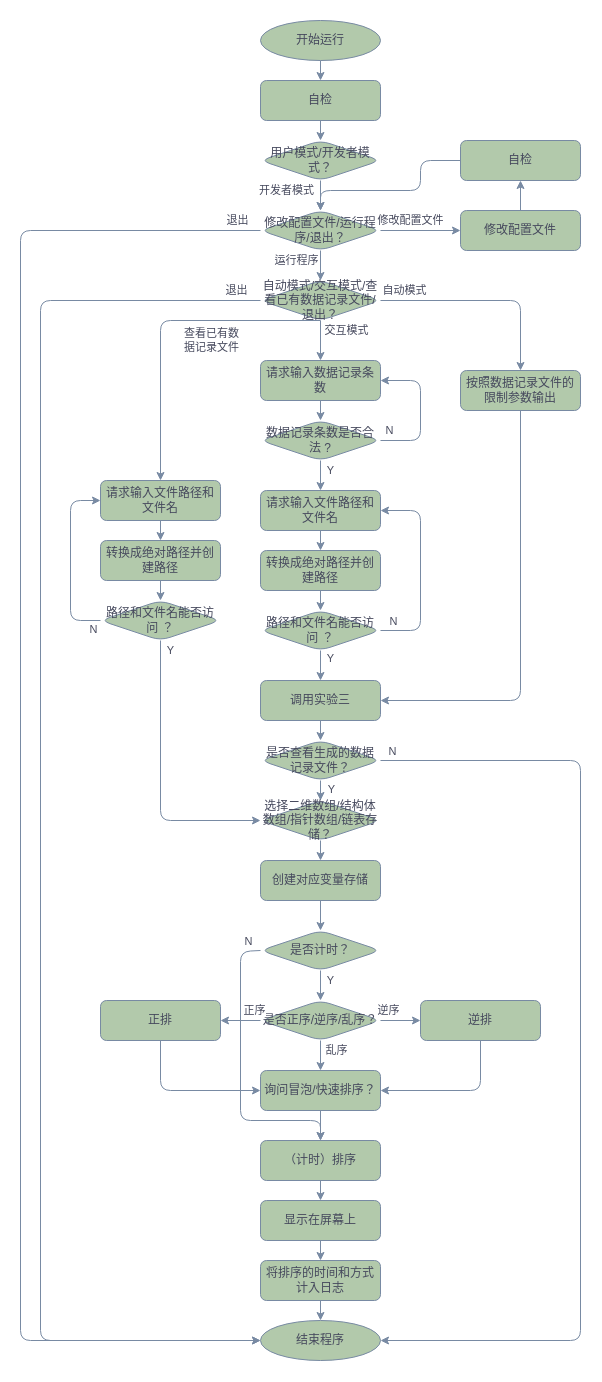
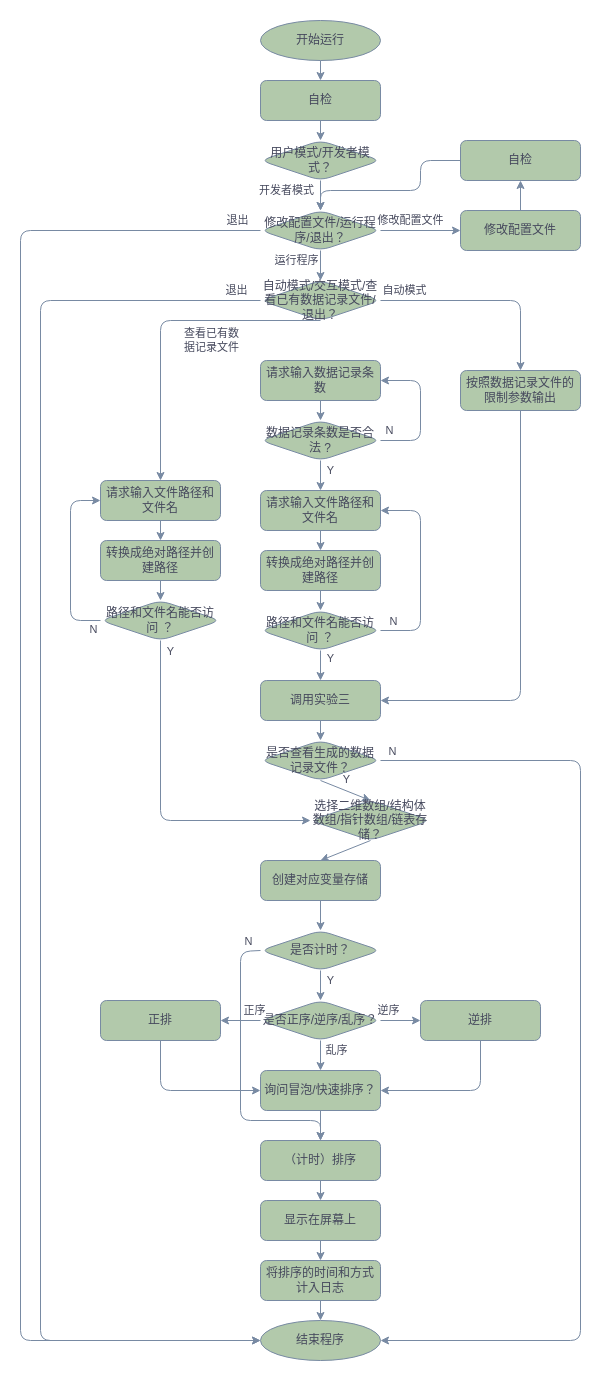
(321, 338) -> none
(321, 821) -> (371, 821)
